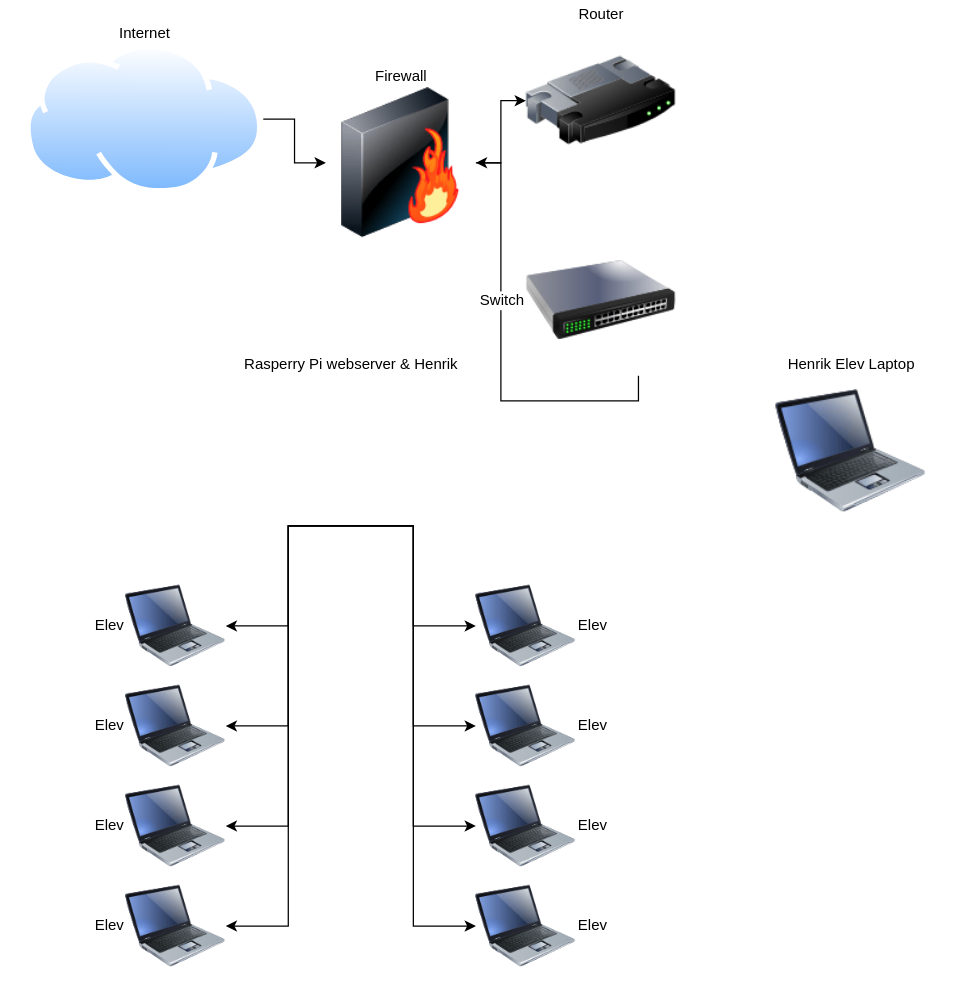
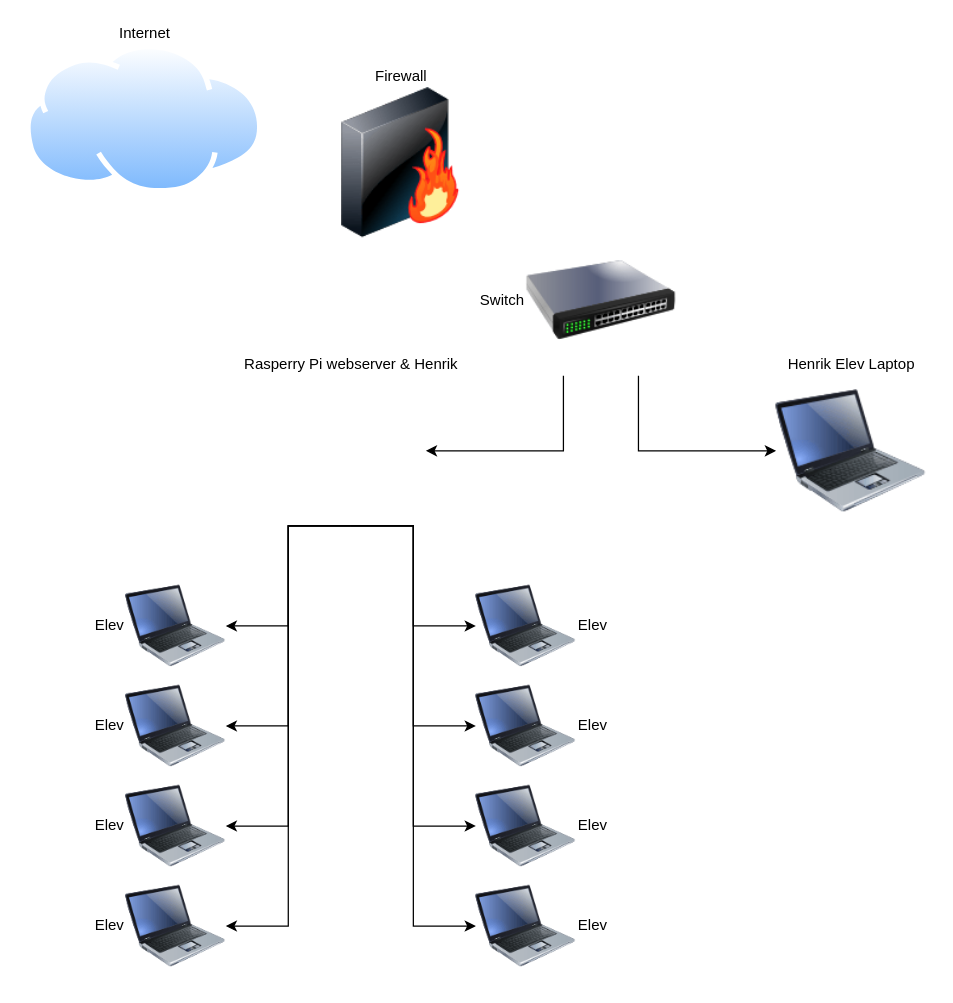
(601, 101) -> none
(501, 123) -> none
(294, 136) -> none
(525, 401) -> (676, 451)
none -> (536, 451)
